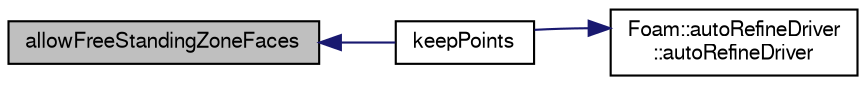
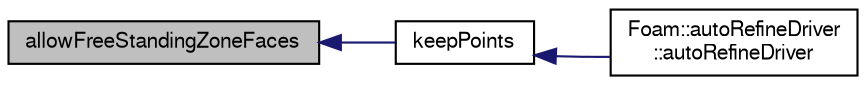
(562, 29) -> (583, 57)
